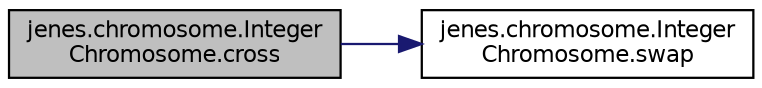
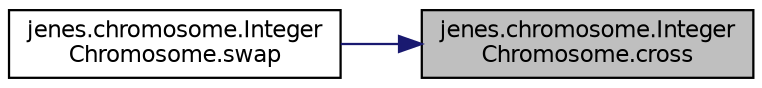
(370, 44) -> (370, 44)
